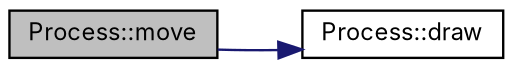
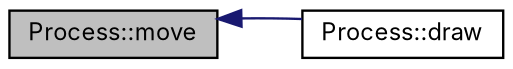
(248, 50) -> (272, 18)
